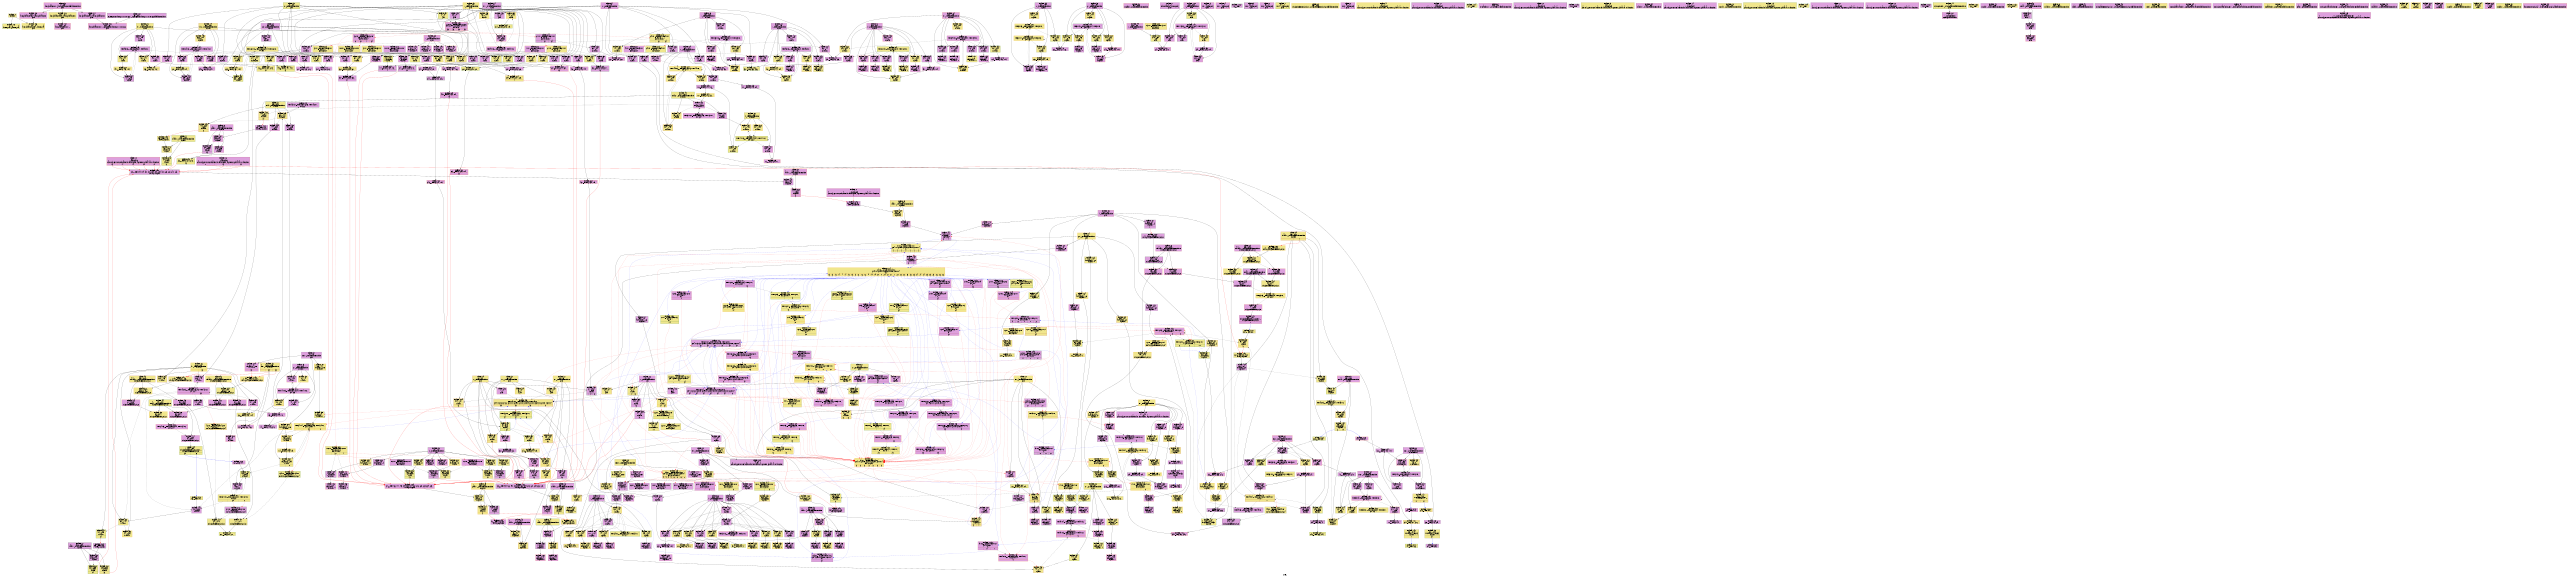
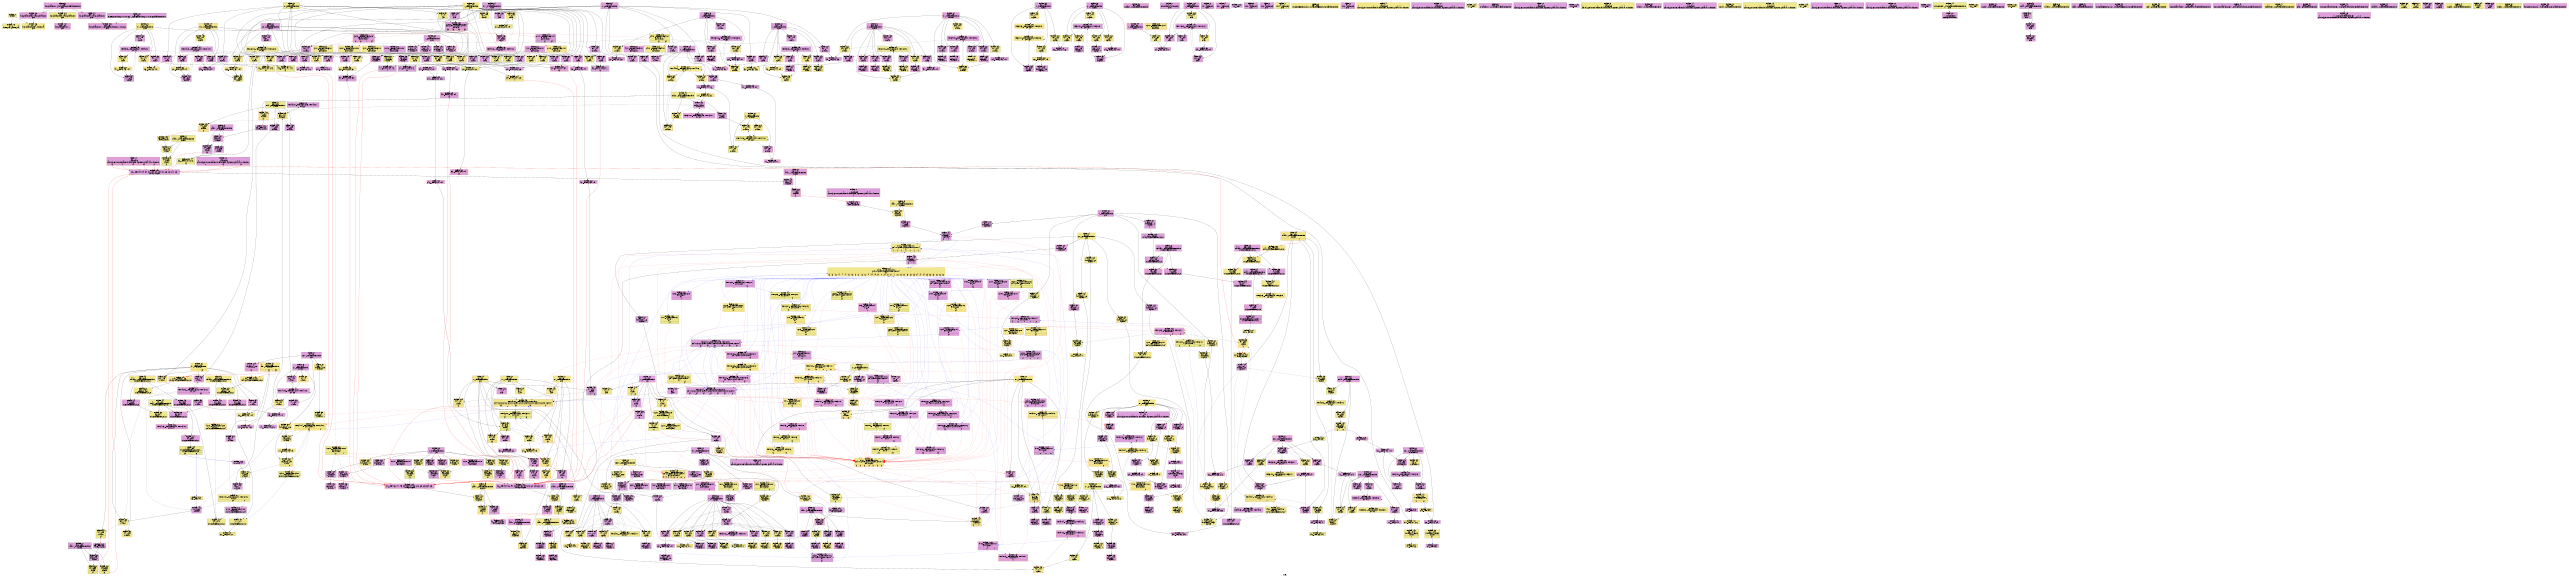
(255, 61) -> (255, 61)
